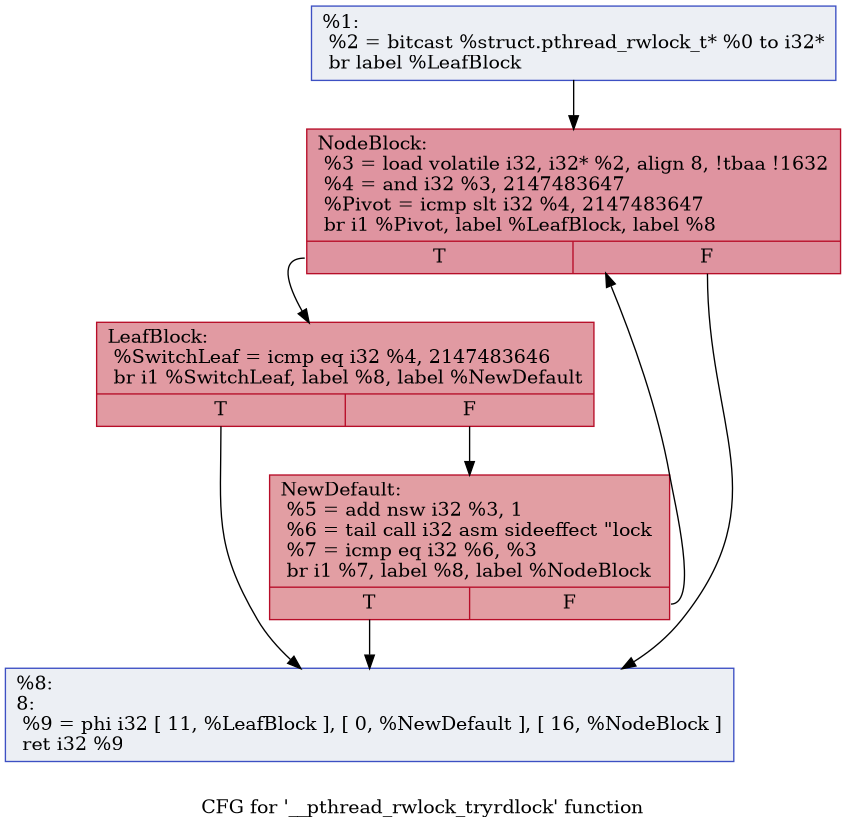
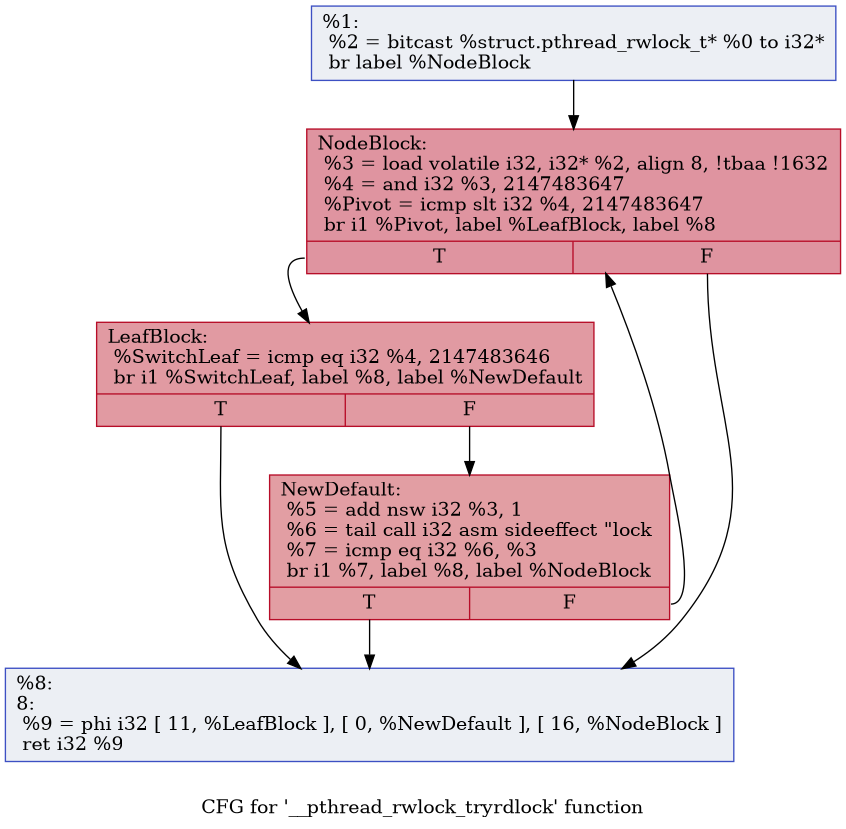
(422, 63) -> (426, 63)
